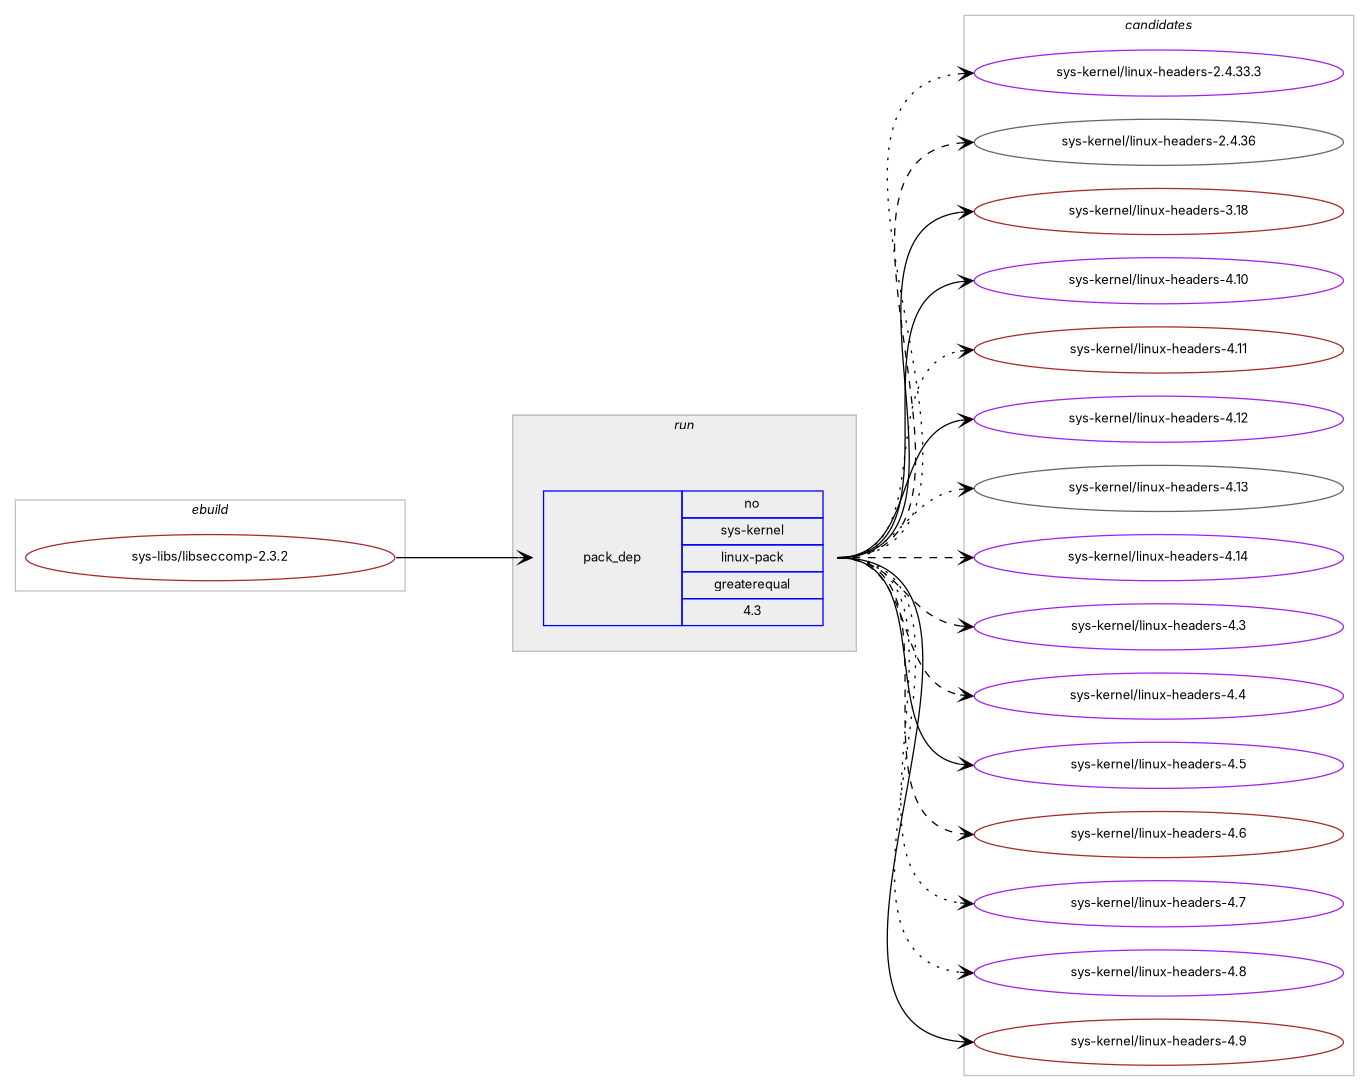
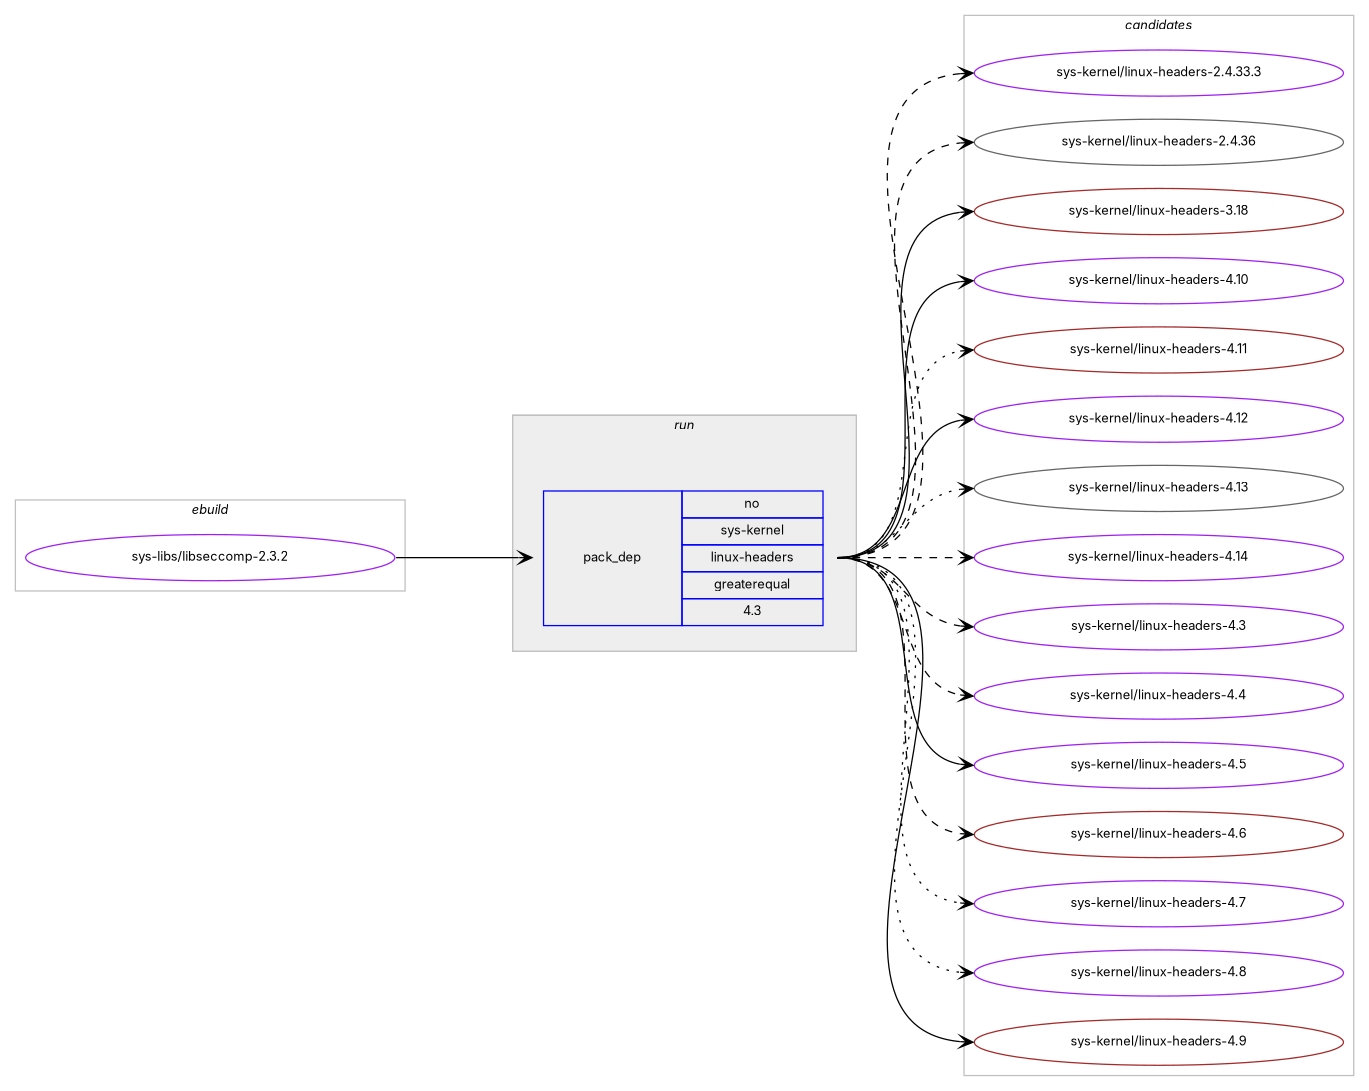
(890, 195) -> (890, 195)
(210, 558) -> (210, 558)
(753, 558) -> (753, 558)
